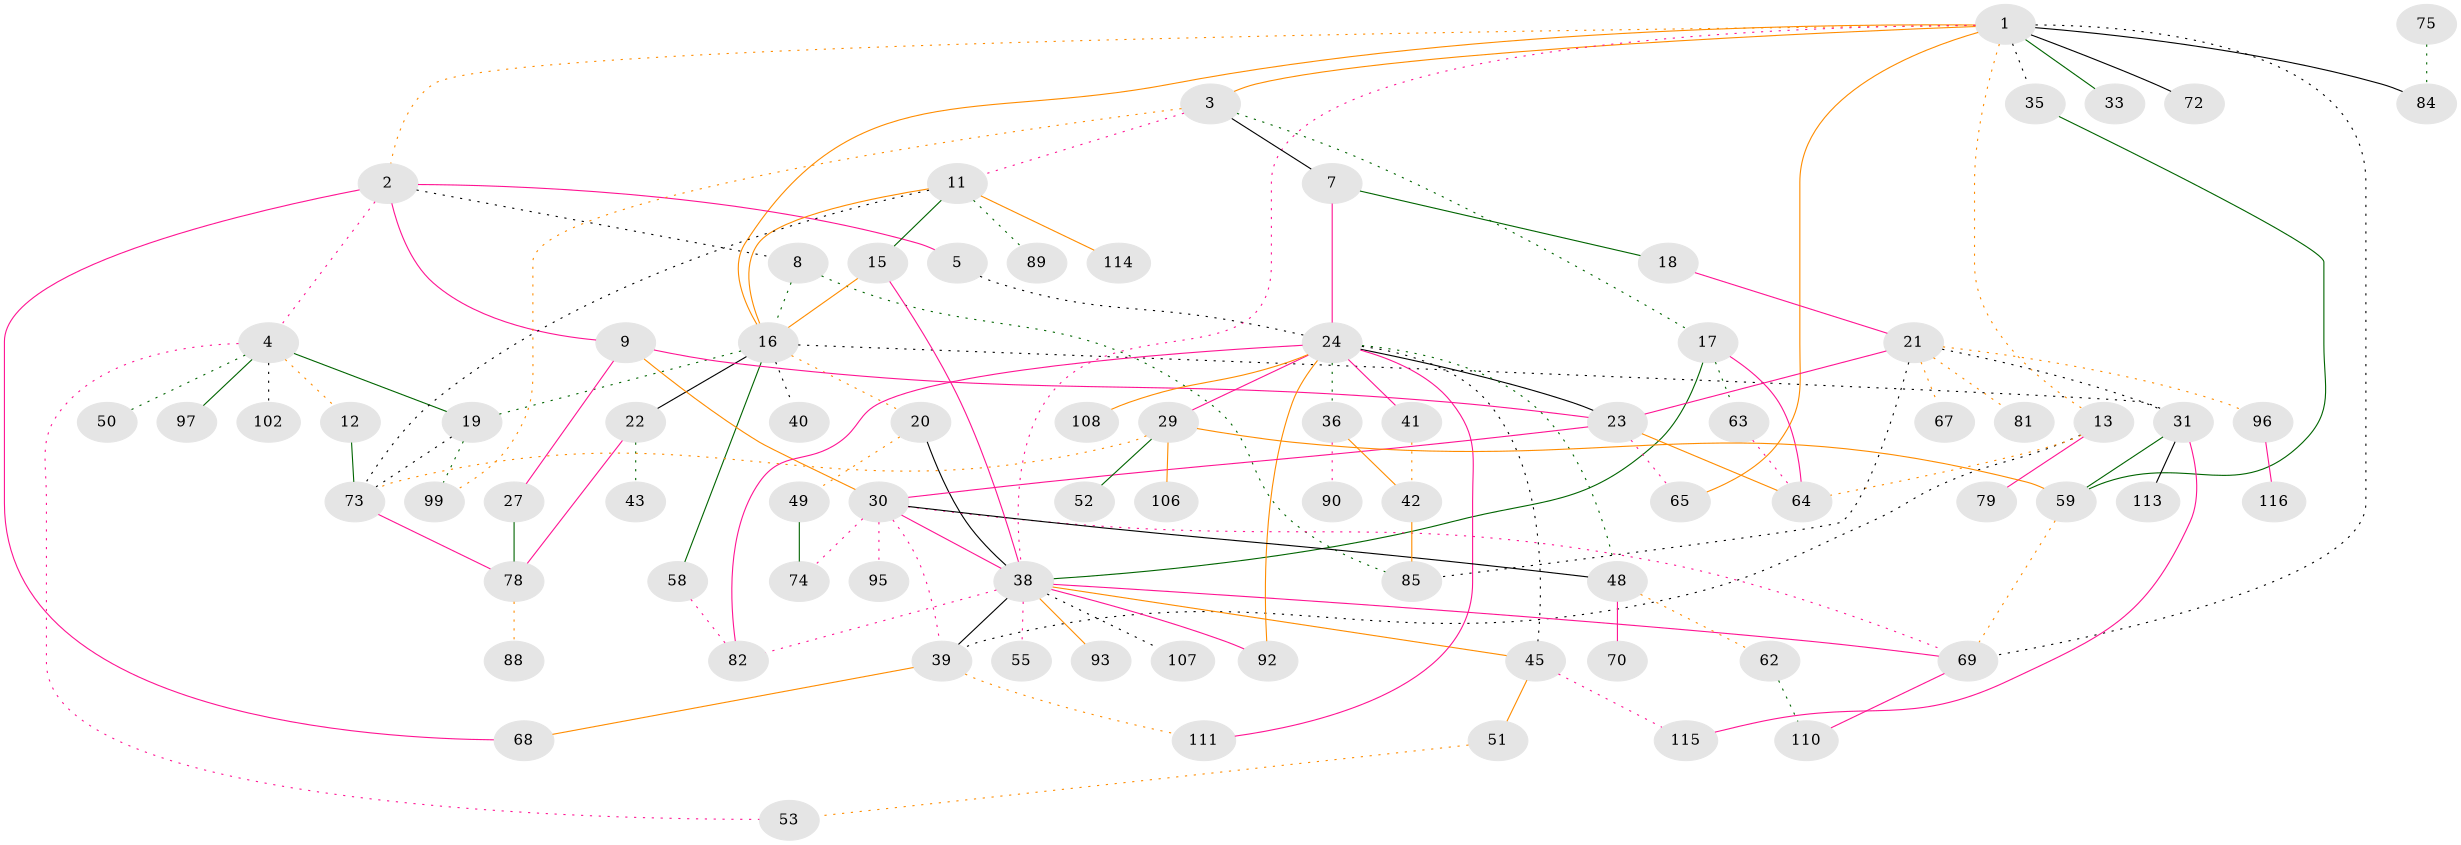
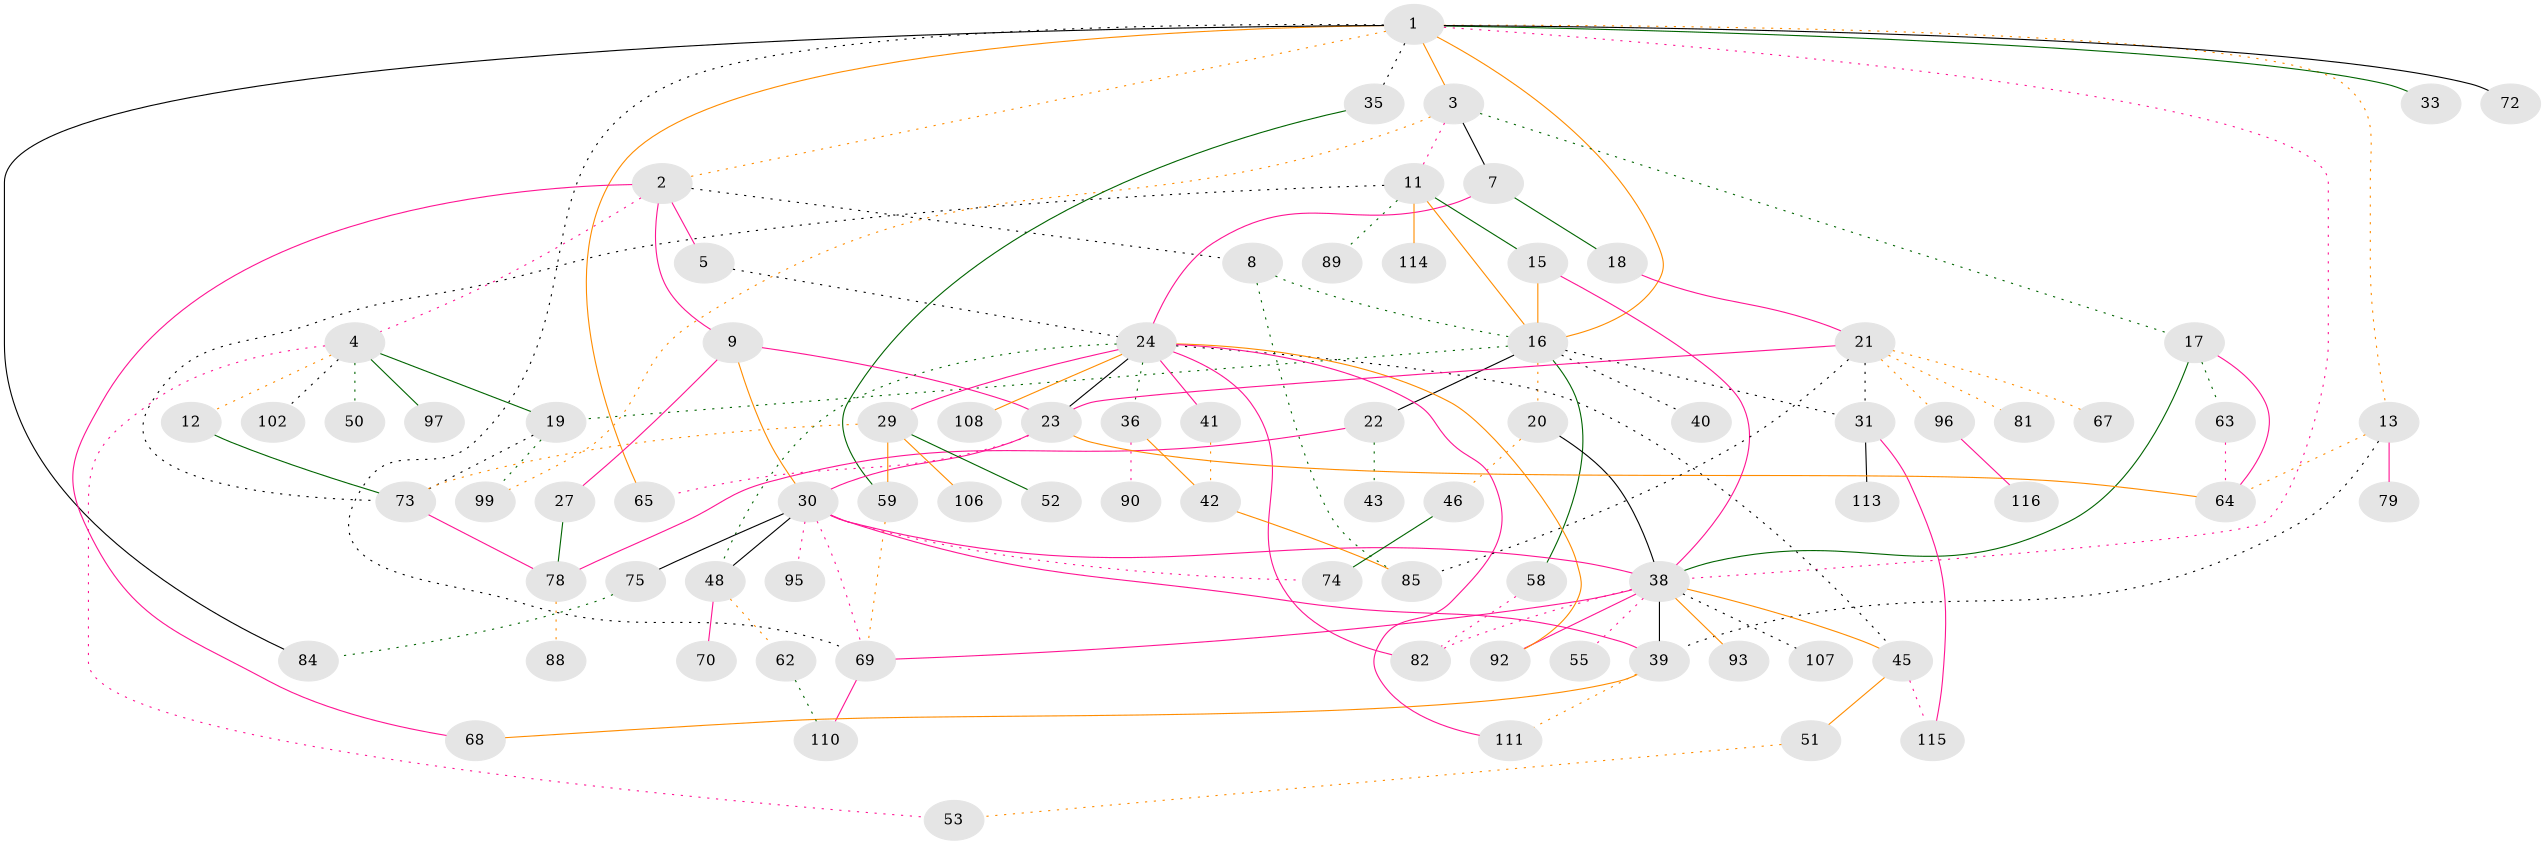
(2125, 462) -> none
(799, 502) -> (1454, 502)
none -> (721, 541)
(925, 577) -> (1232, 593)
